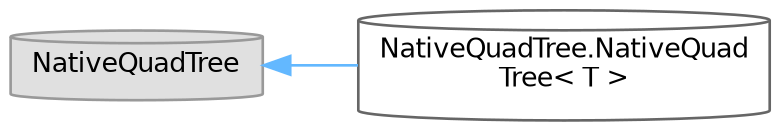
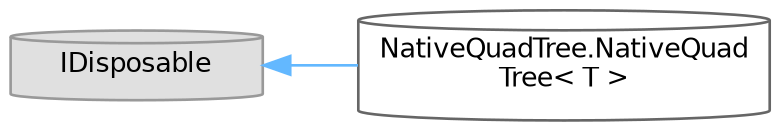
(137, 65) -> (137, 65)
